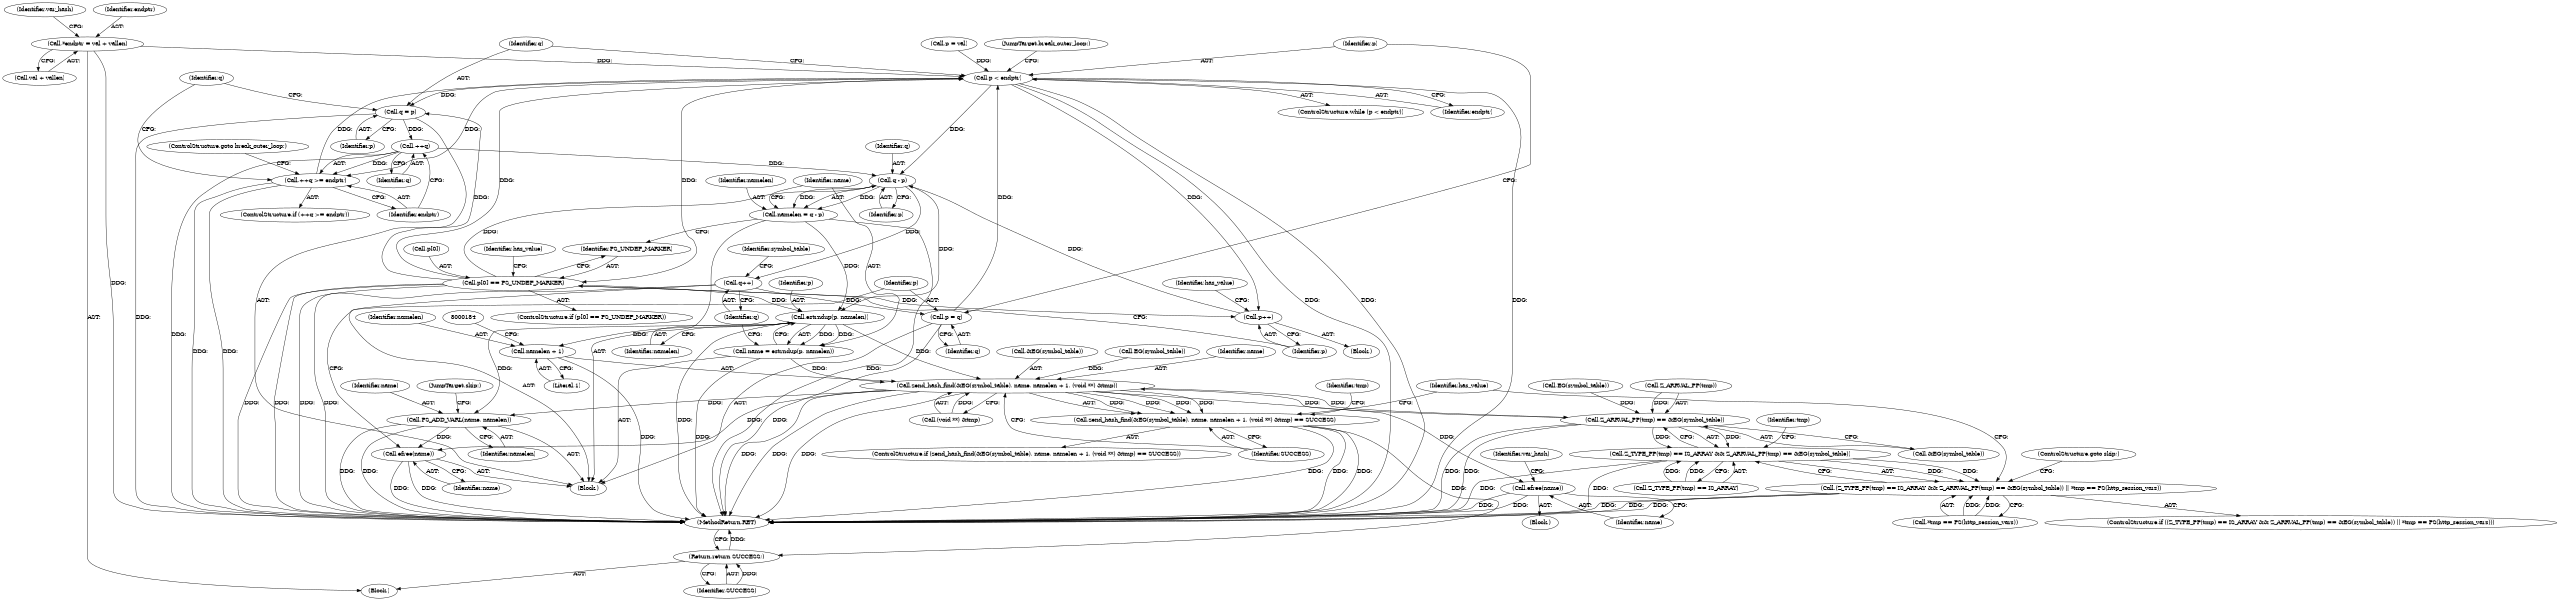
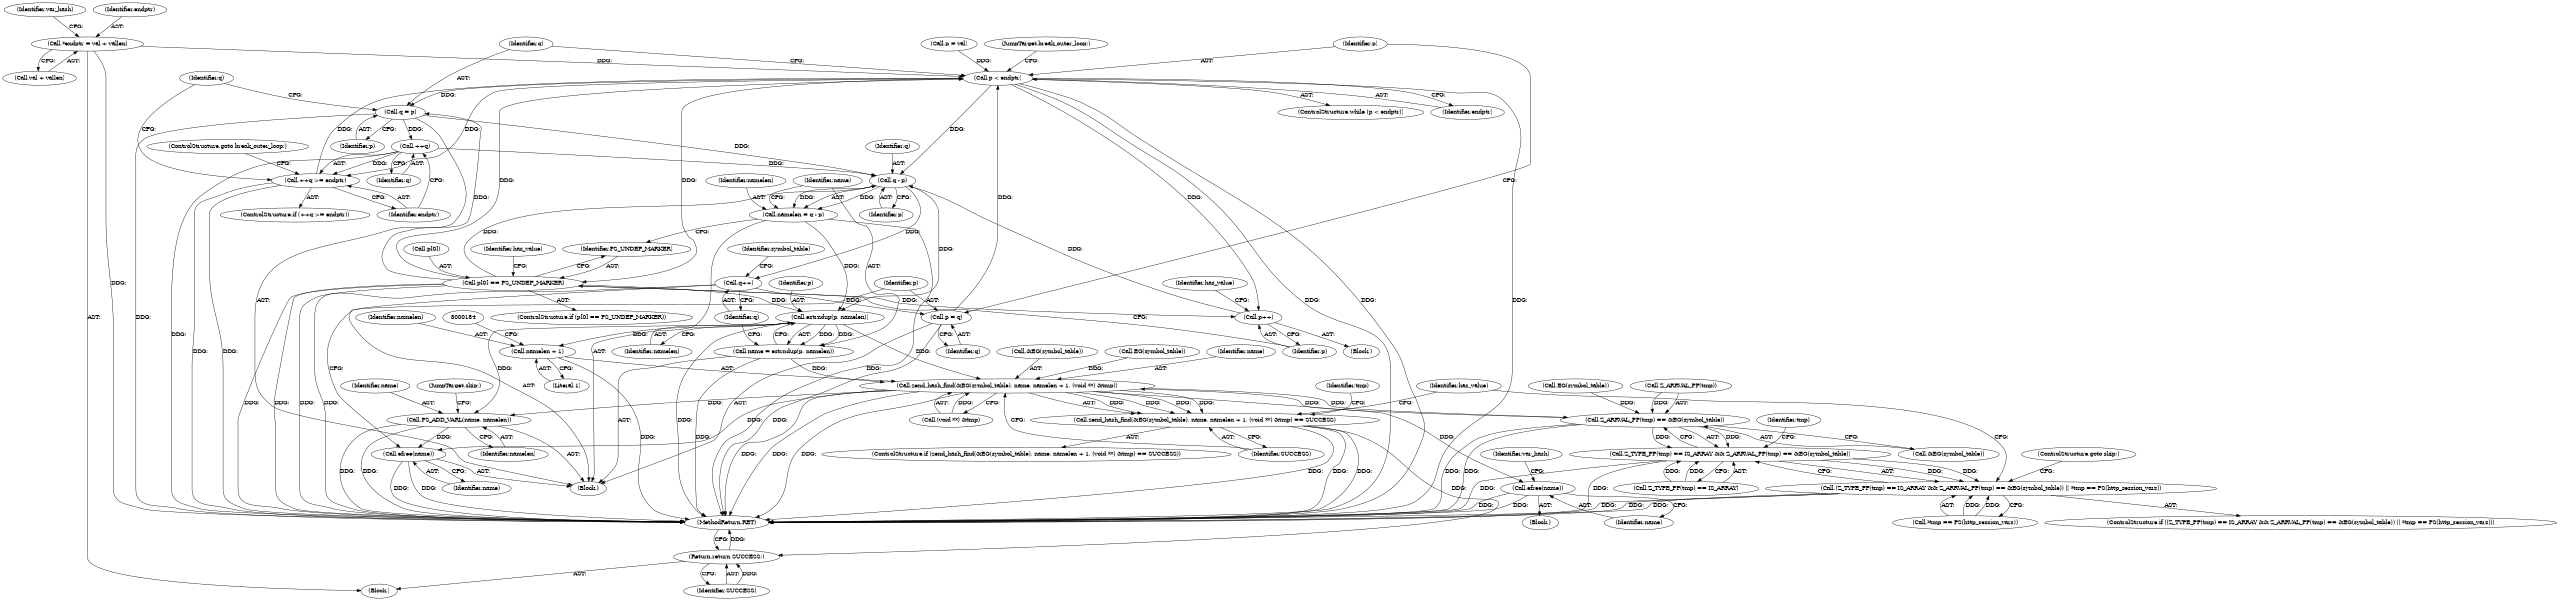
none -> (648, 142)
